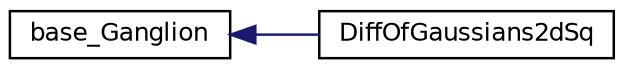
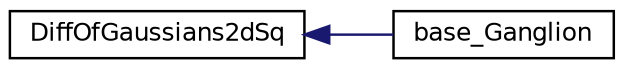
(287, 35) -> (362, 35)
